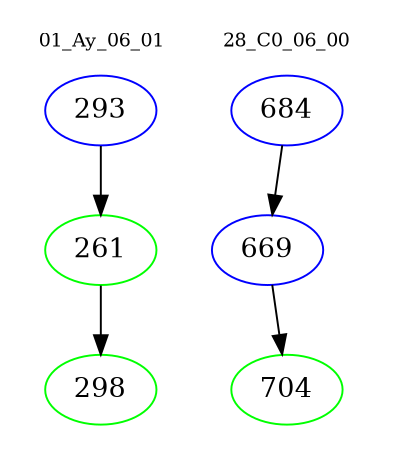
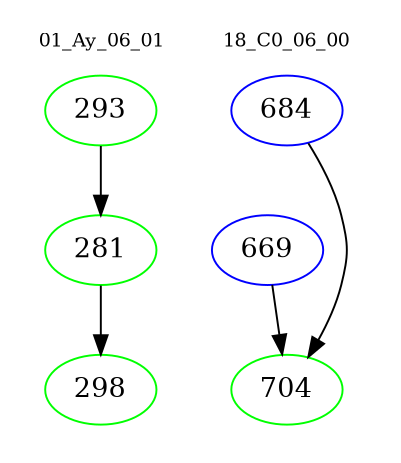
(287, 42) -> (287, 42)
(101, 111) -> (101, 111)
(279, 170) -> (346, 240)
(101, 250) -> (101, 250)
